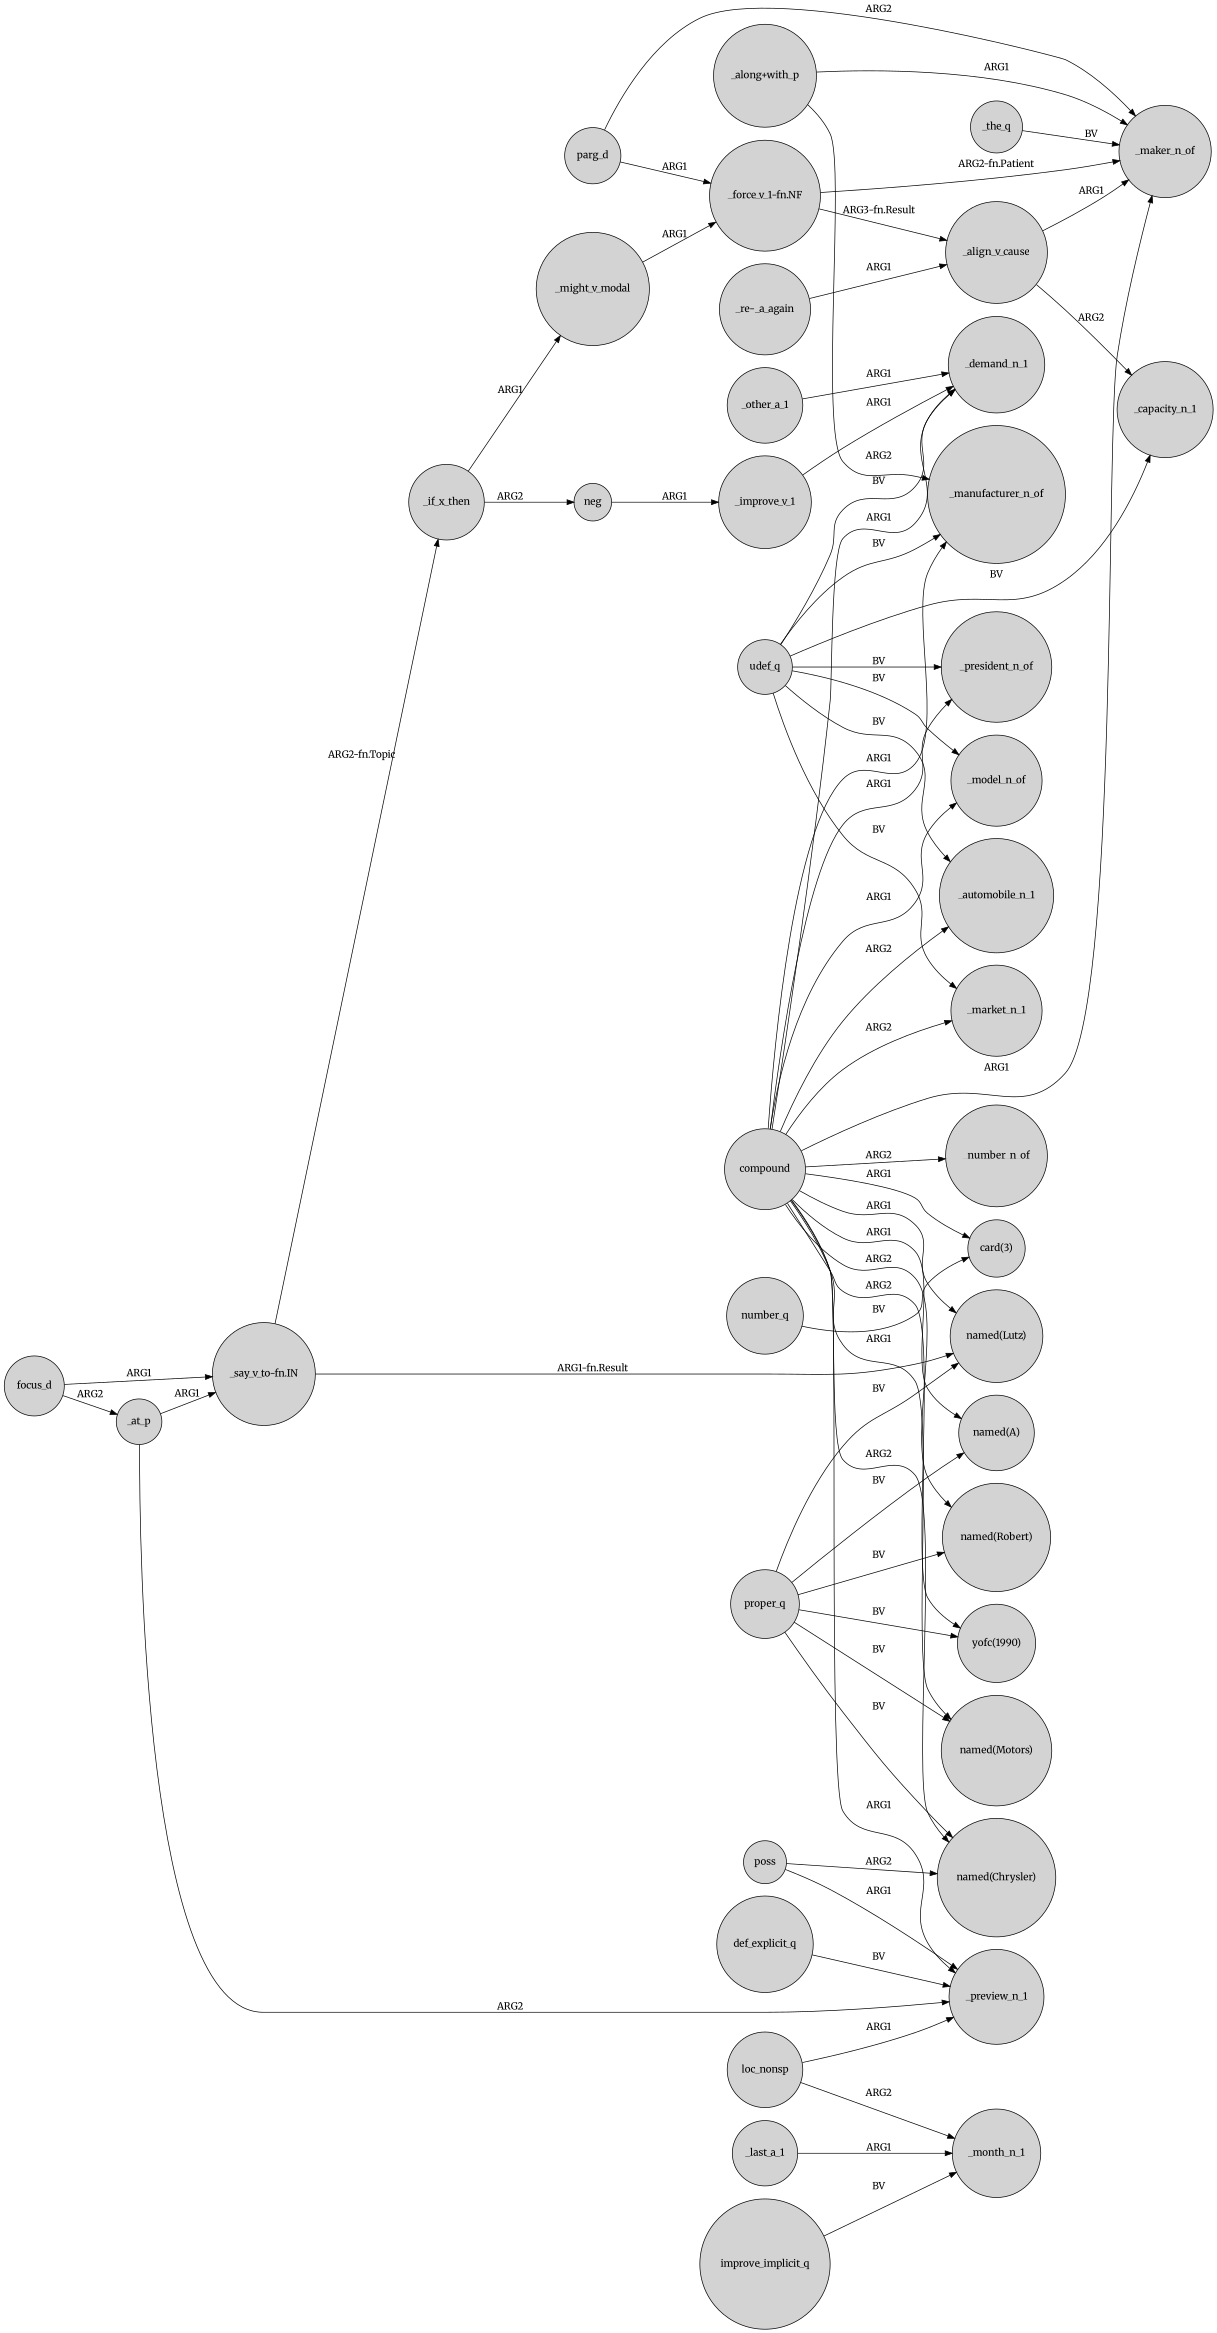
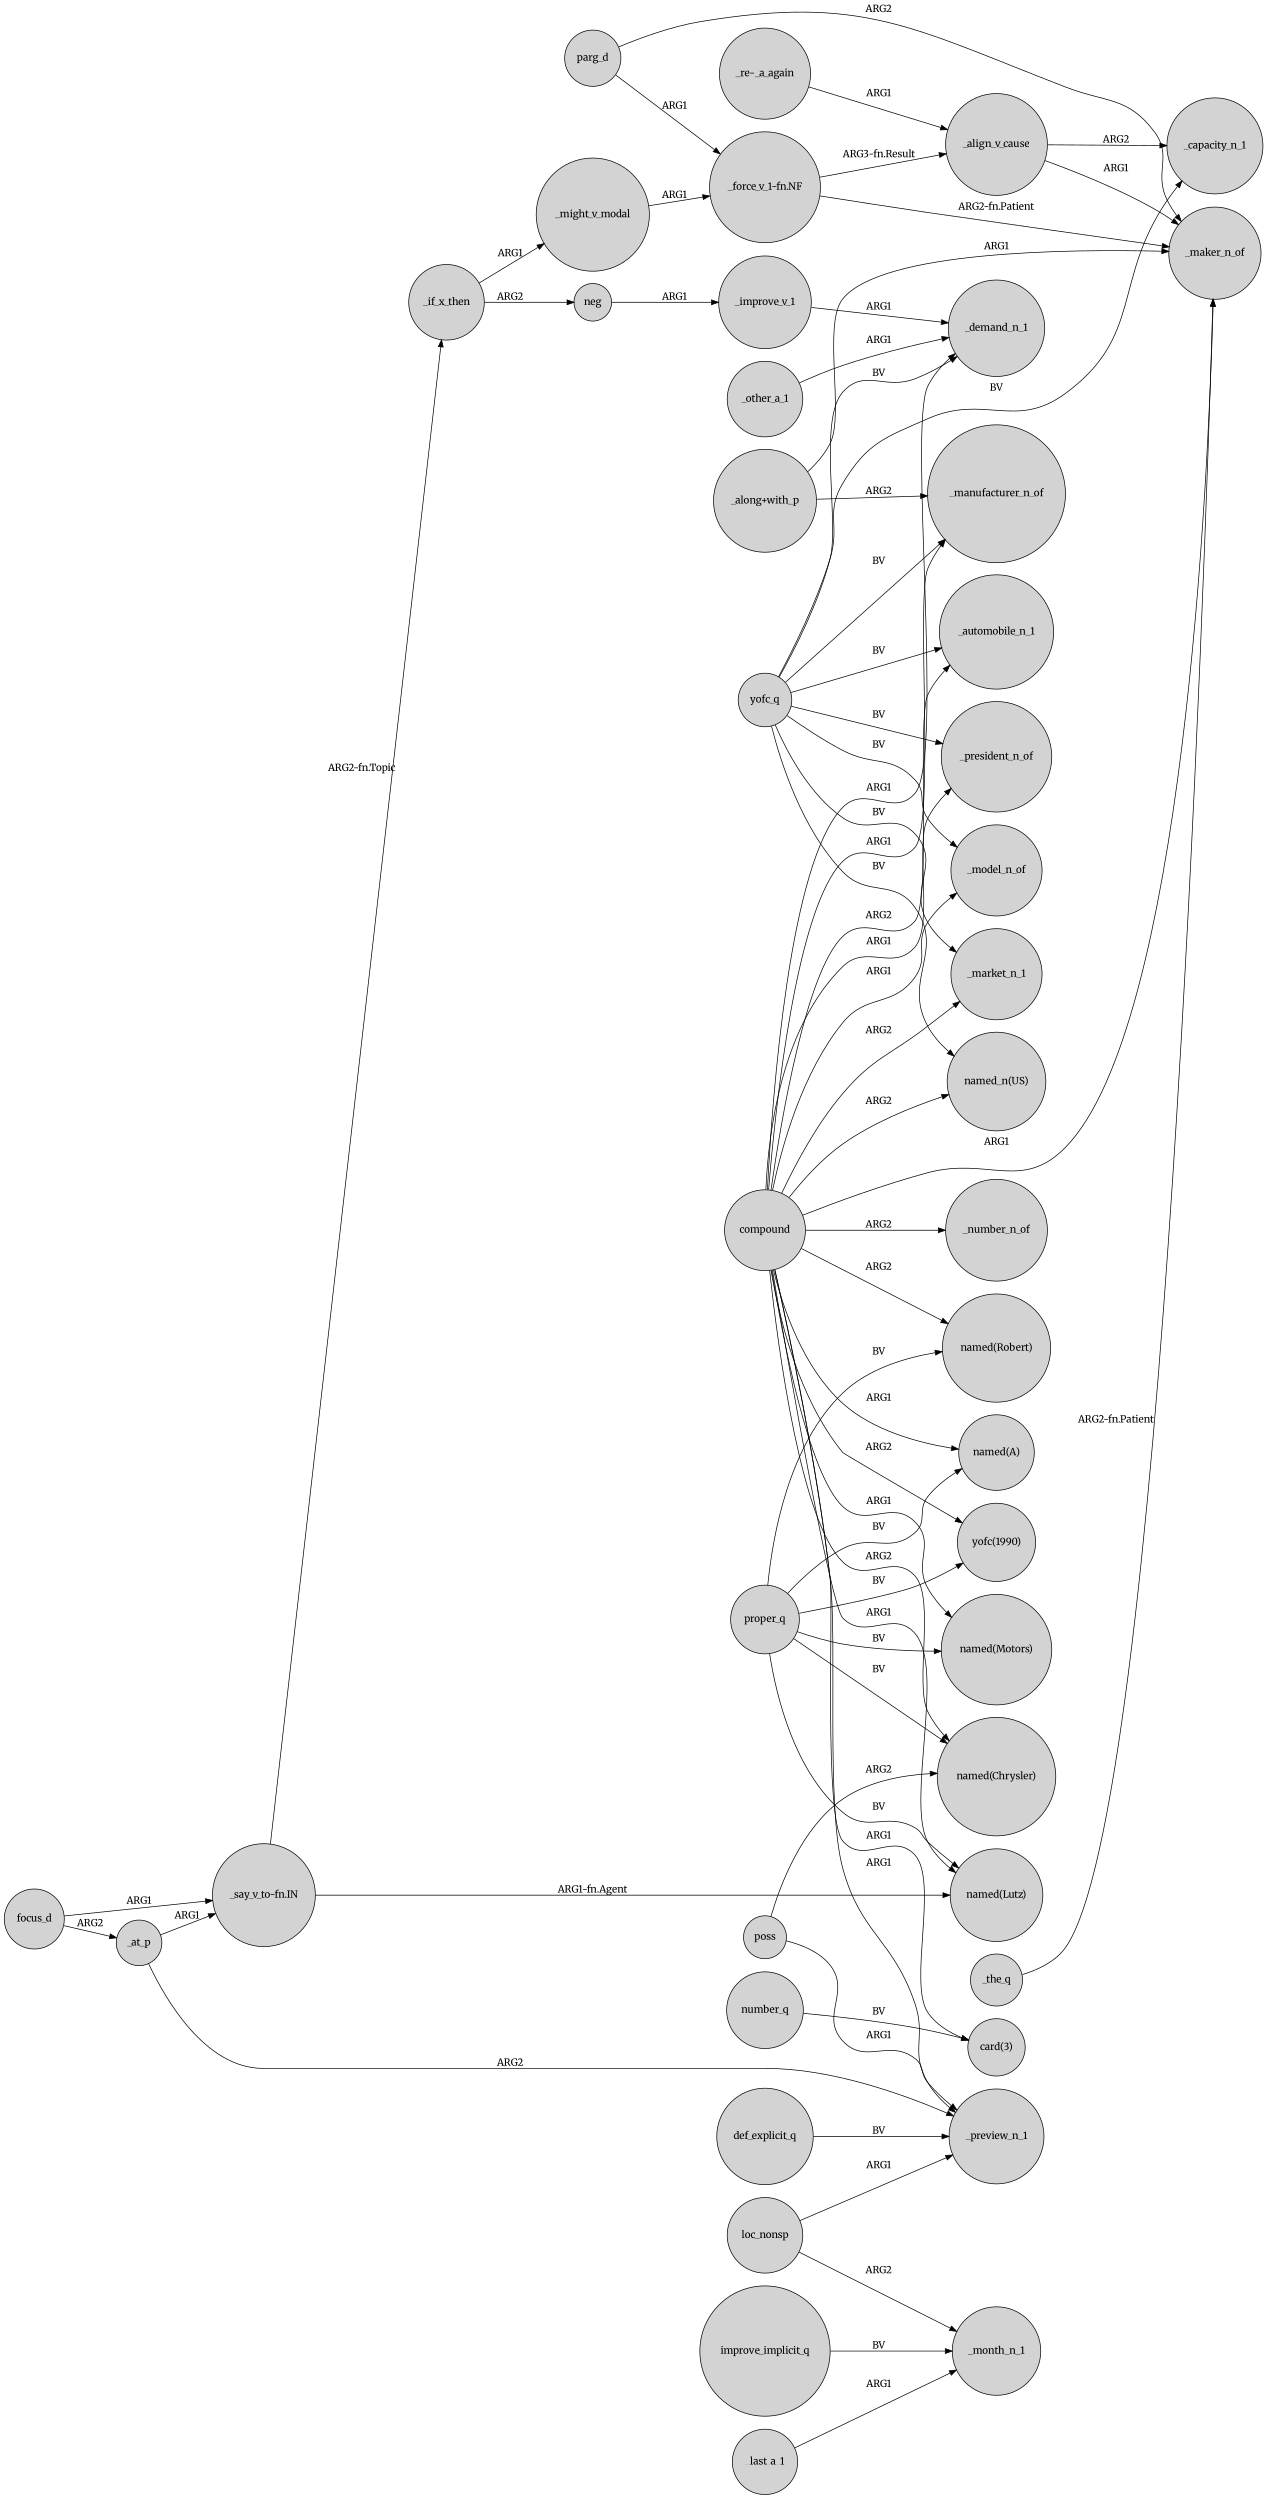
(1091, 134) -> (1116, 1420)
(765, 667) -> (765, 700)
none -> (997, 1082)
(593, 1369) -> (593, 1890)
